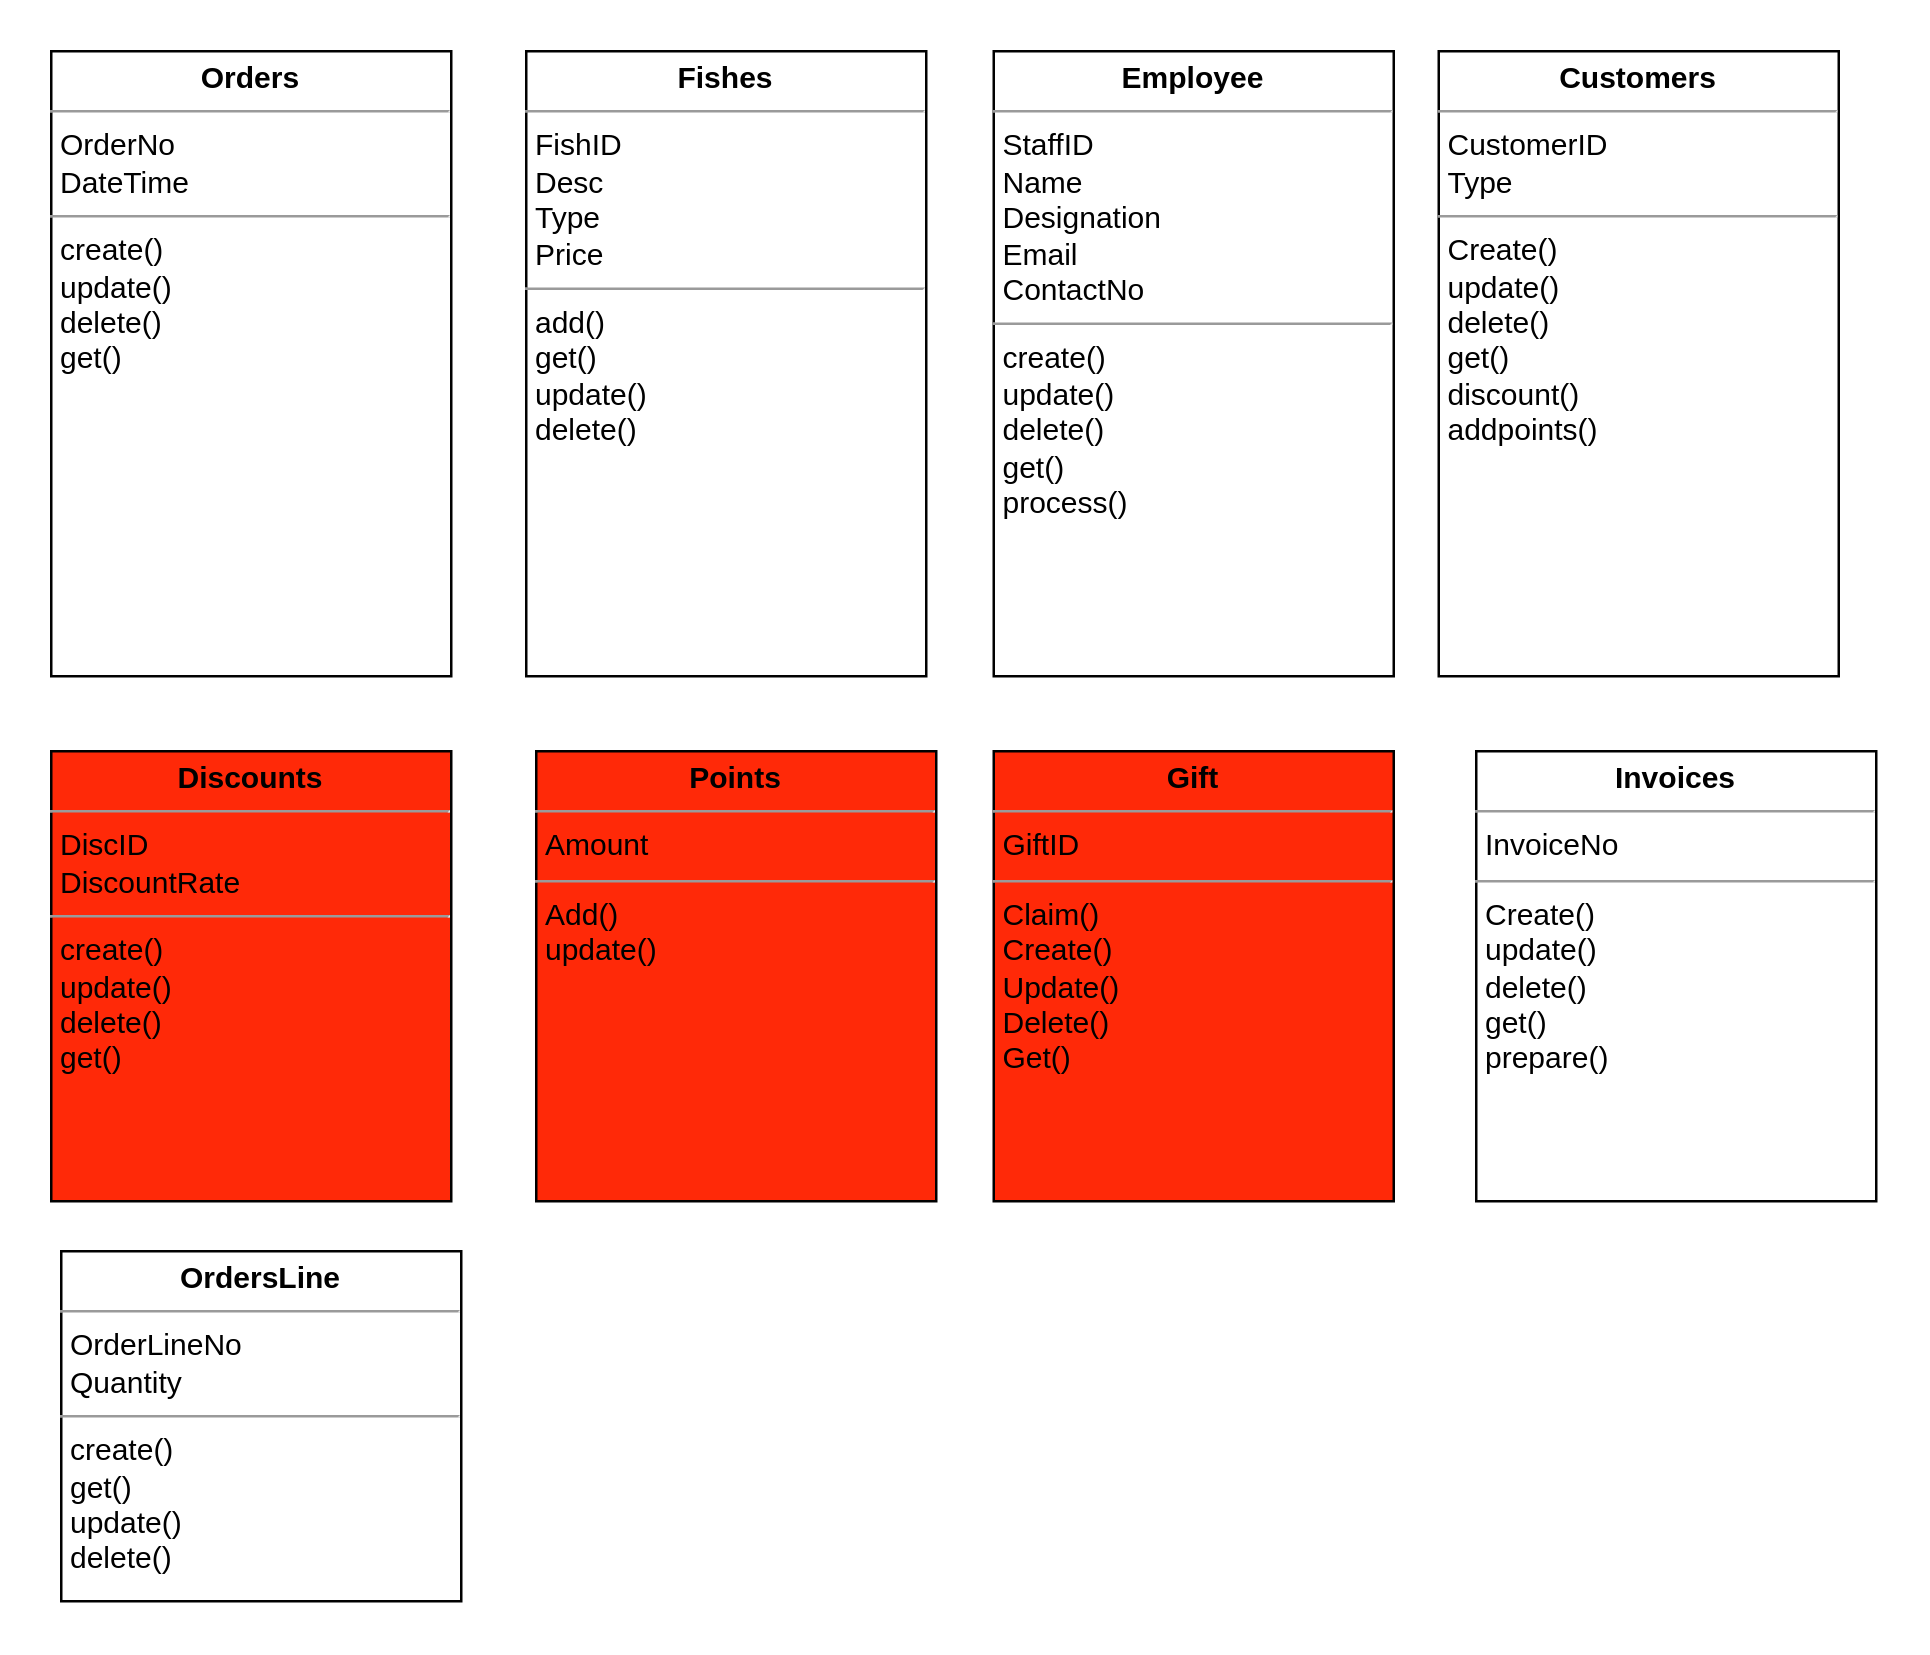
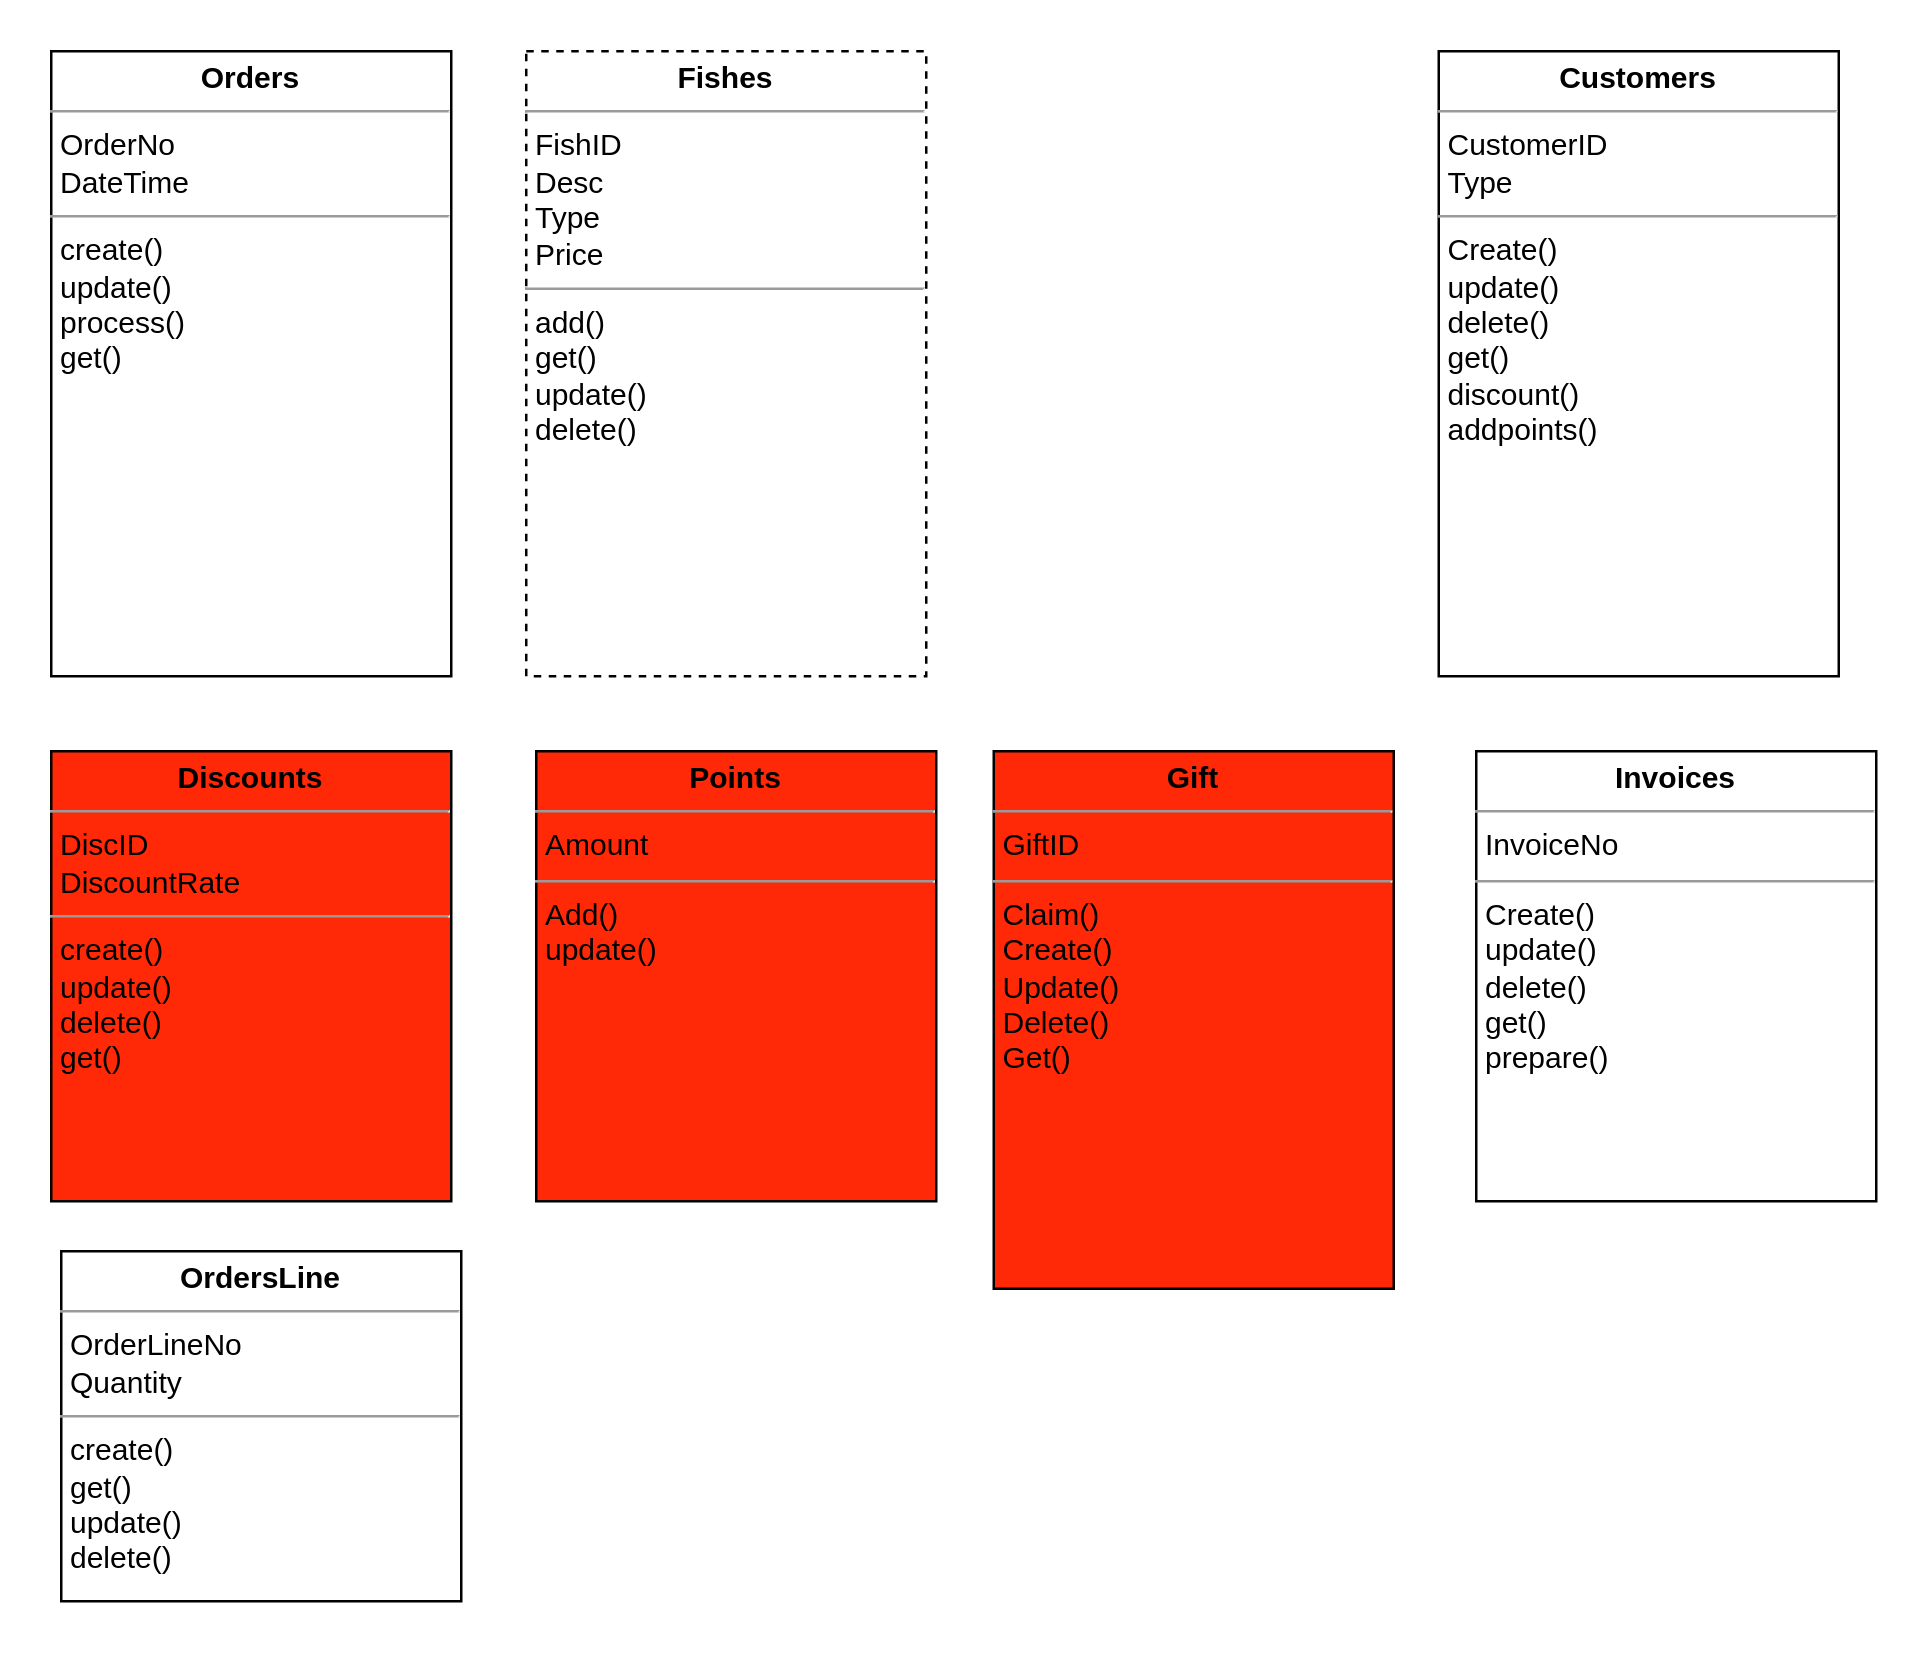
(118, 177) -> (127, 177)
(726, 364) -> (726, 364)
(1194, 364) -> none
(1194, 976) -> (1194, 1020)
